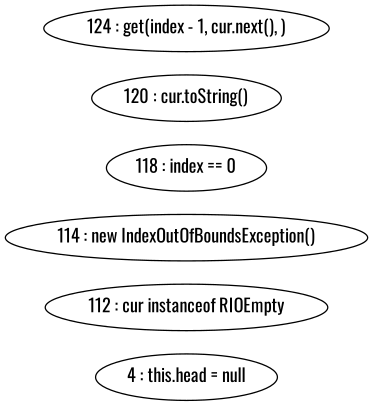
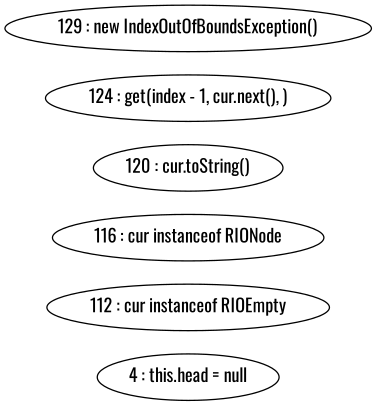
none -> (188, 28)
(187, 168) -> none
(187, 238) -> none
none -> (188, 238)
